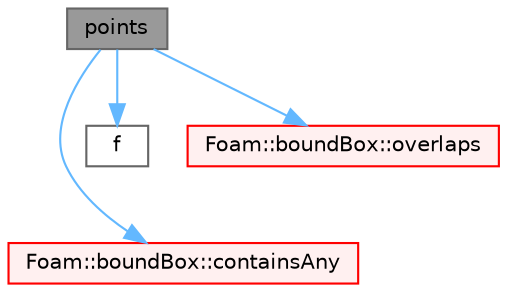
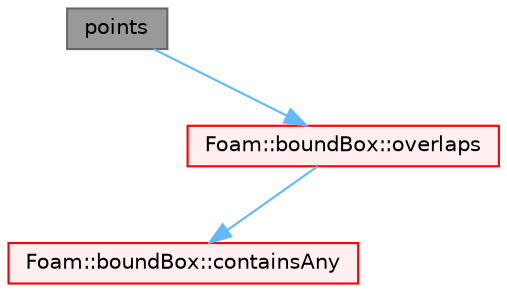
(117, 146) -> none
(61, 149) -> (272, 198)
